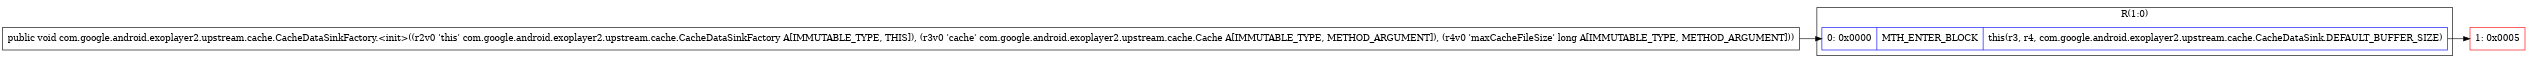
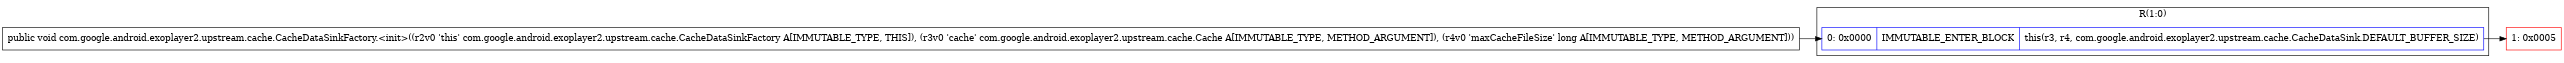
(1930, 38) -> (1948, 38)
